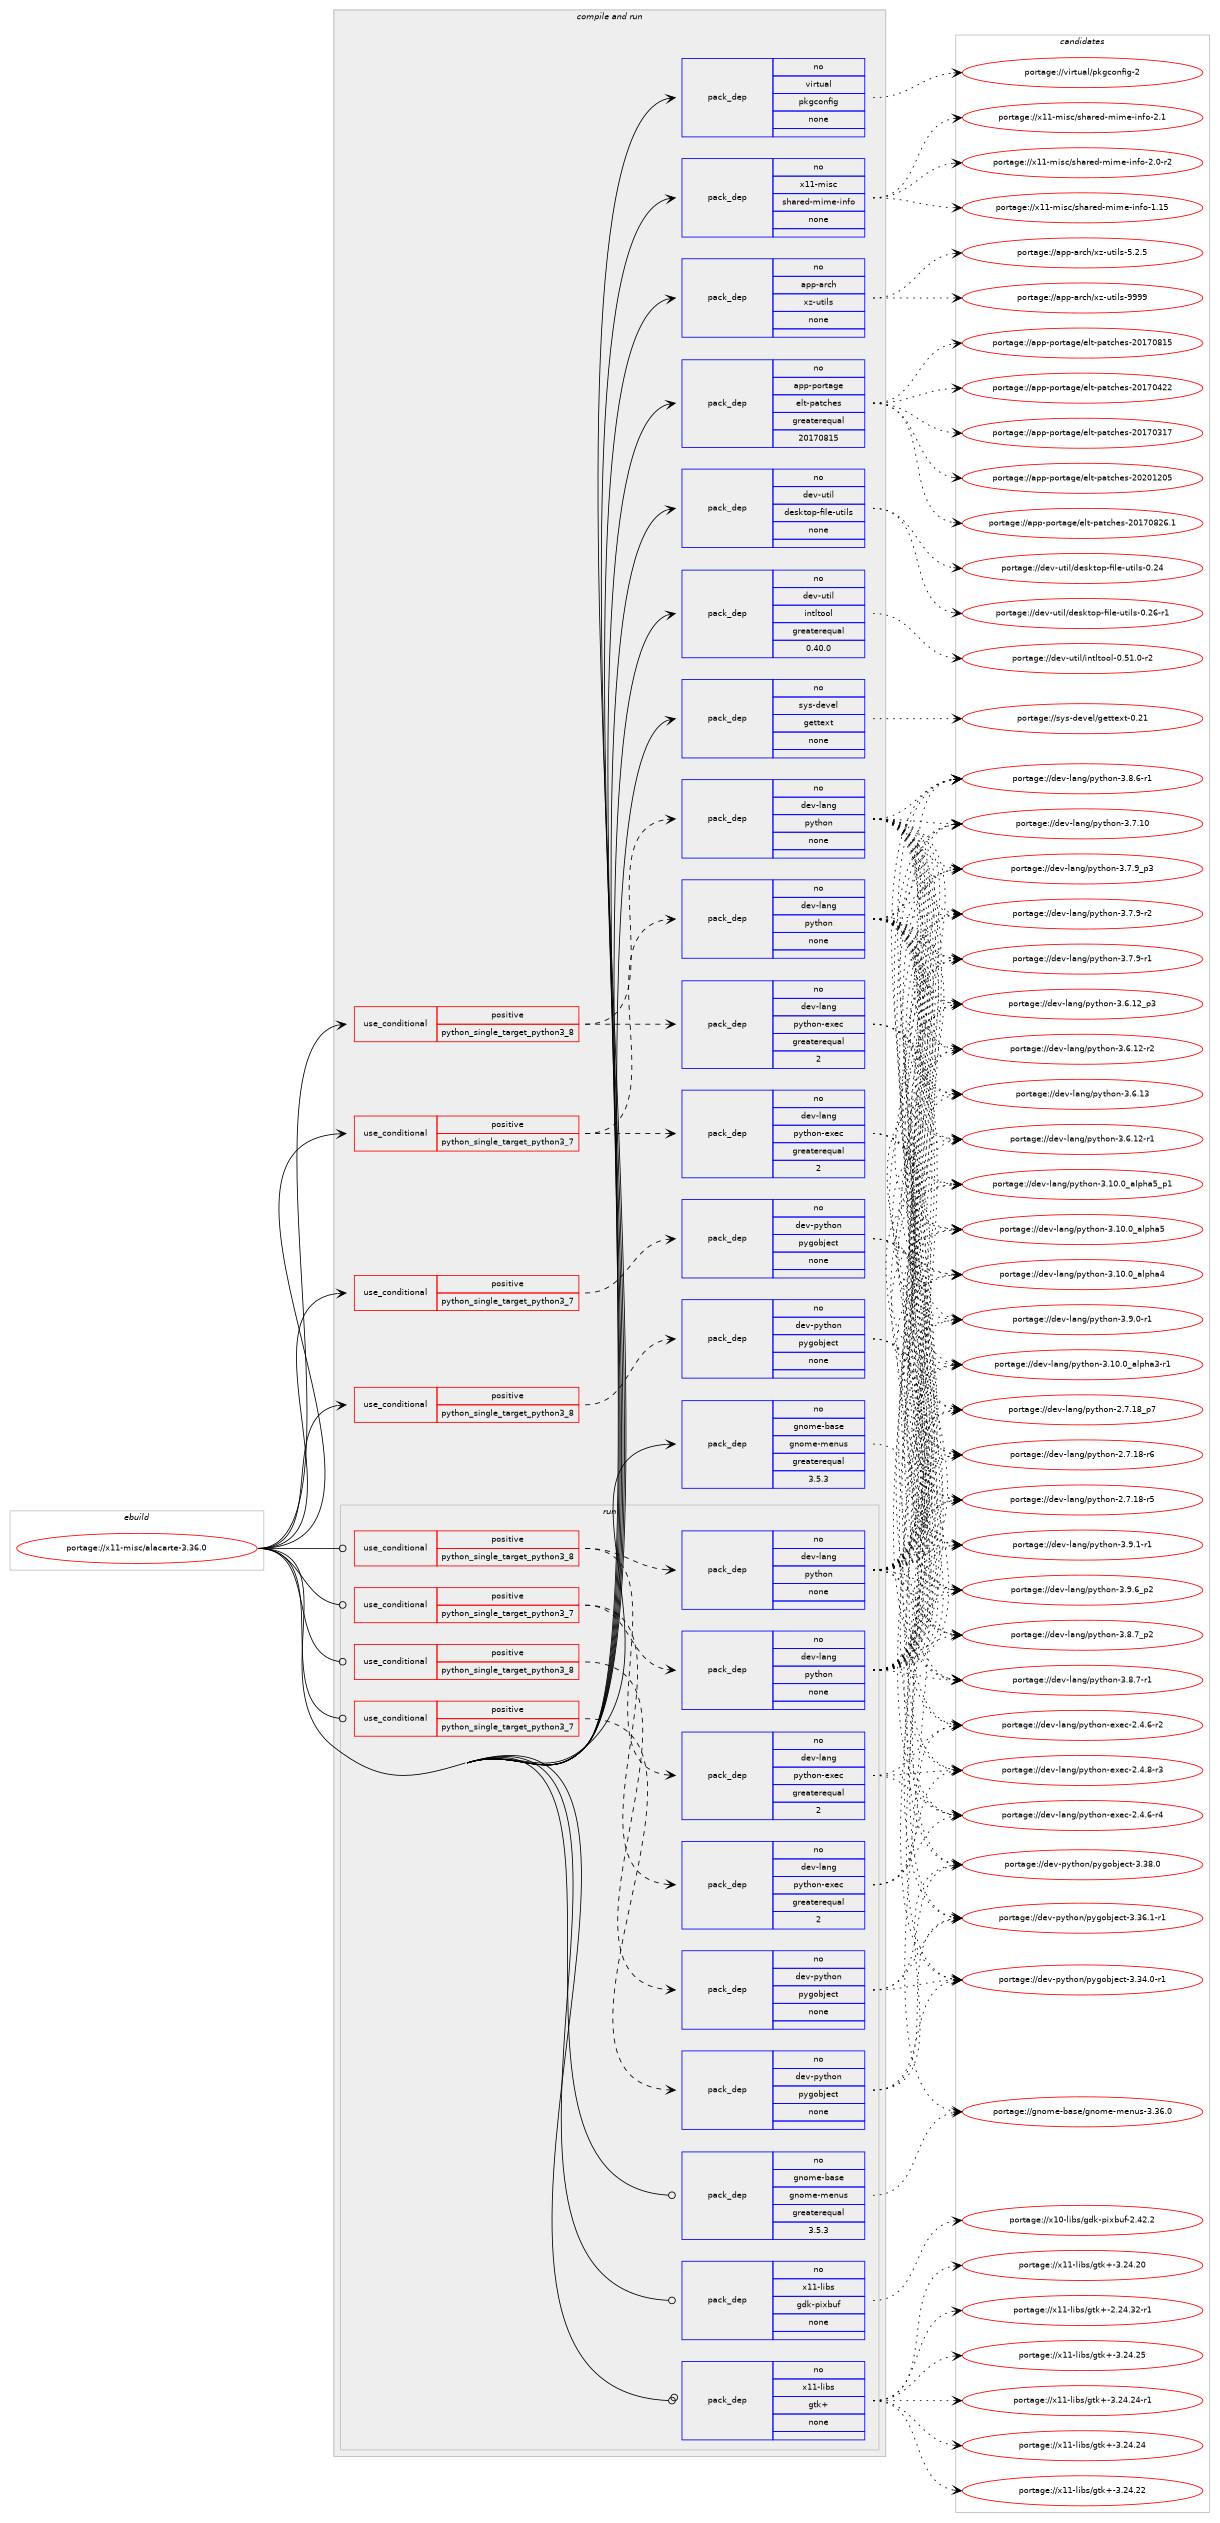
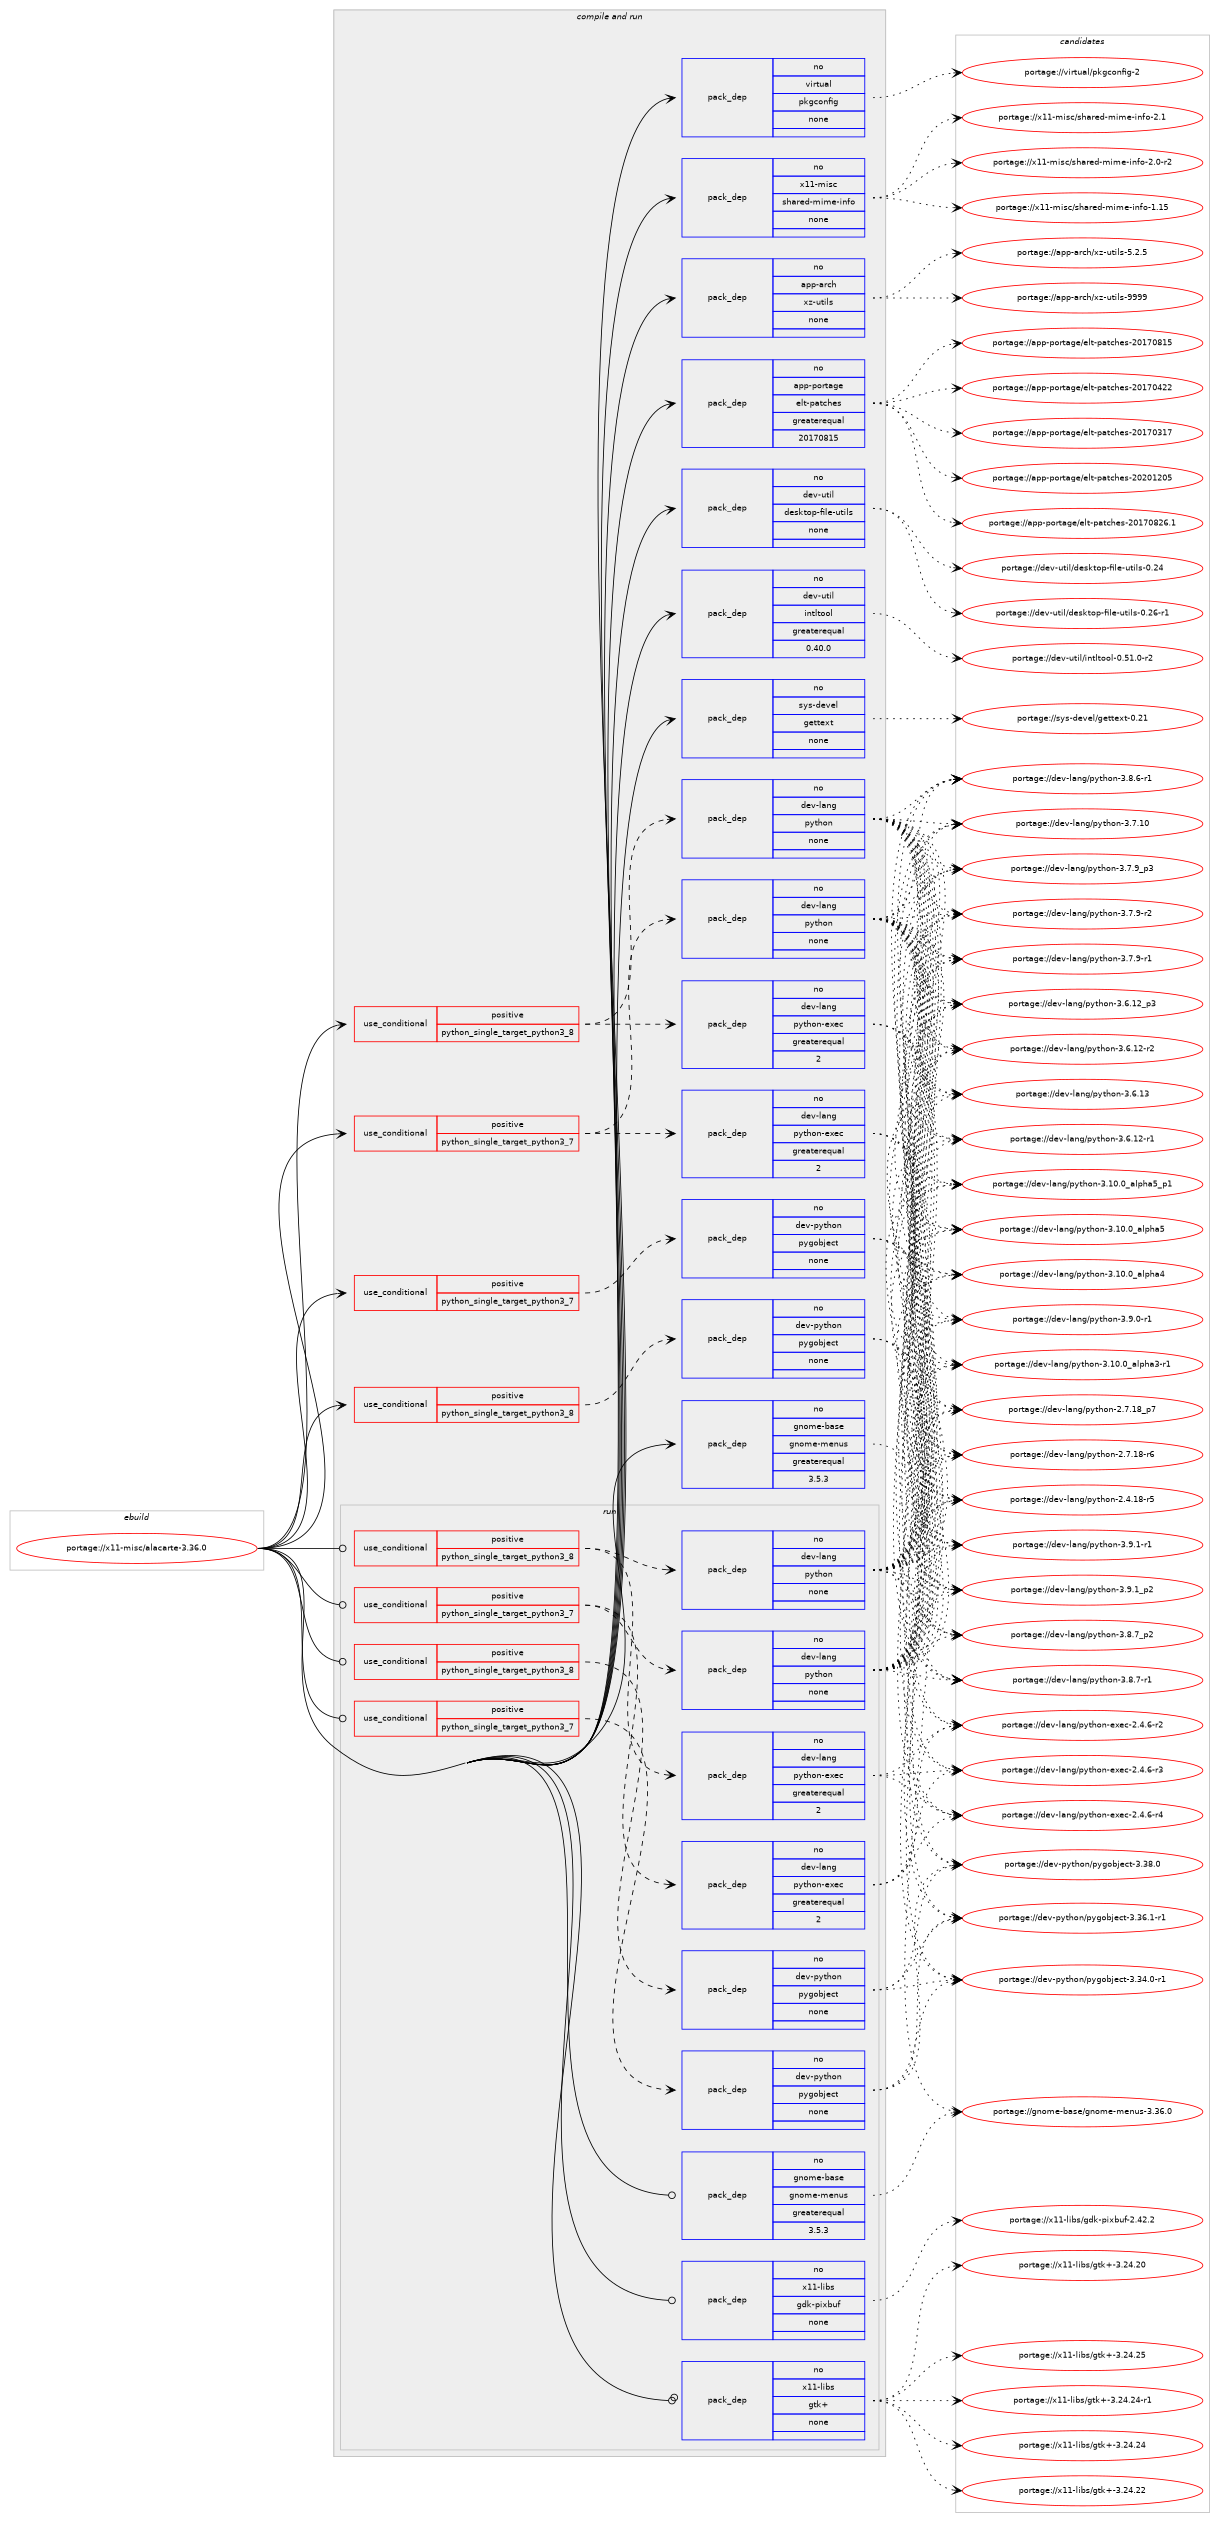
(1083, 1500) -> (1083, 1500)
(1083, 1590) -> (1083, 1590)
(1083, 1770) -> (1083, 1770)
(1083, 2220) -> (1083, 2220)
(1083, 2311) -> none
